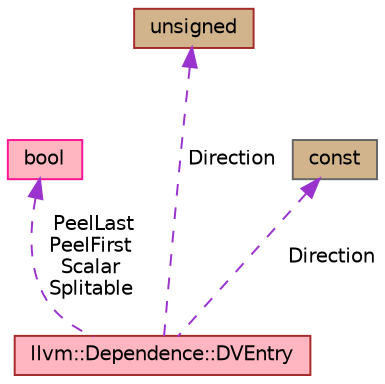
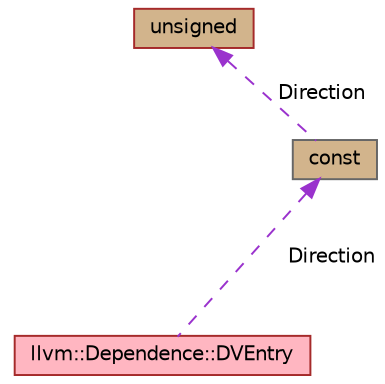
(45, 160) -> none
(176, 202) -> (272, 101)
